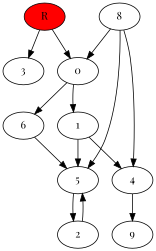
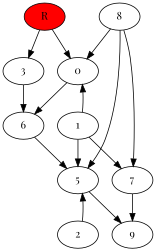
(73, 94) -> (83, 102)
none -> (23, 95)
(132, 180) -> (132, 180)
(73, 203) -> (102, 205)
